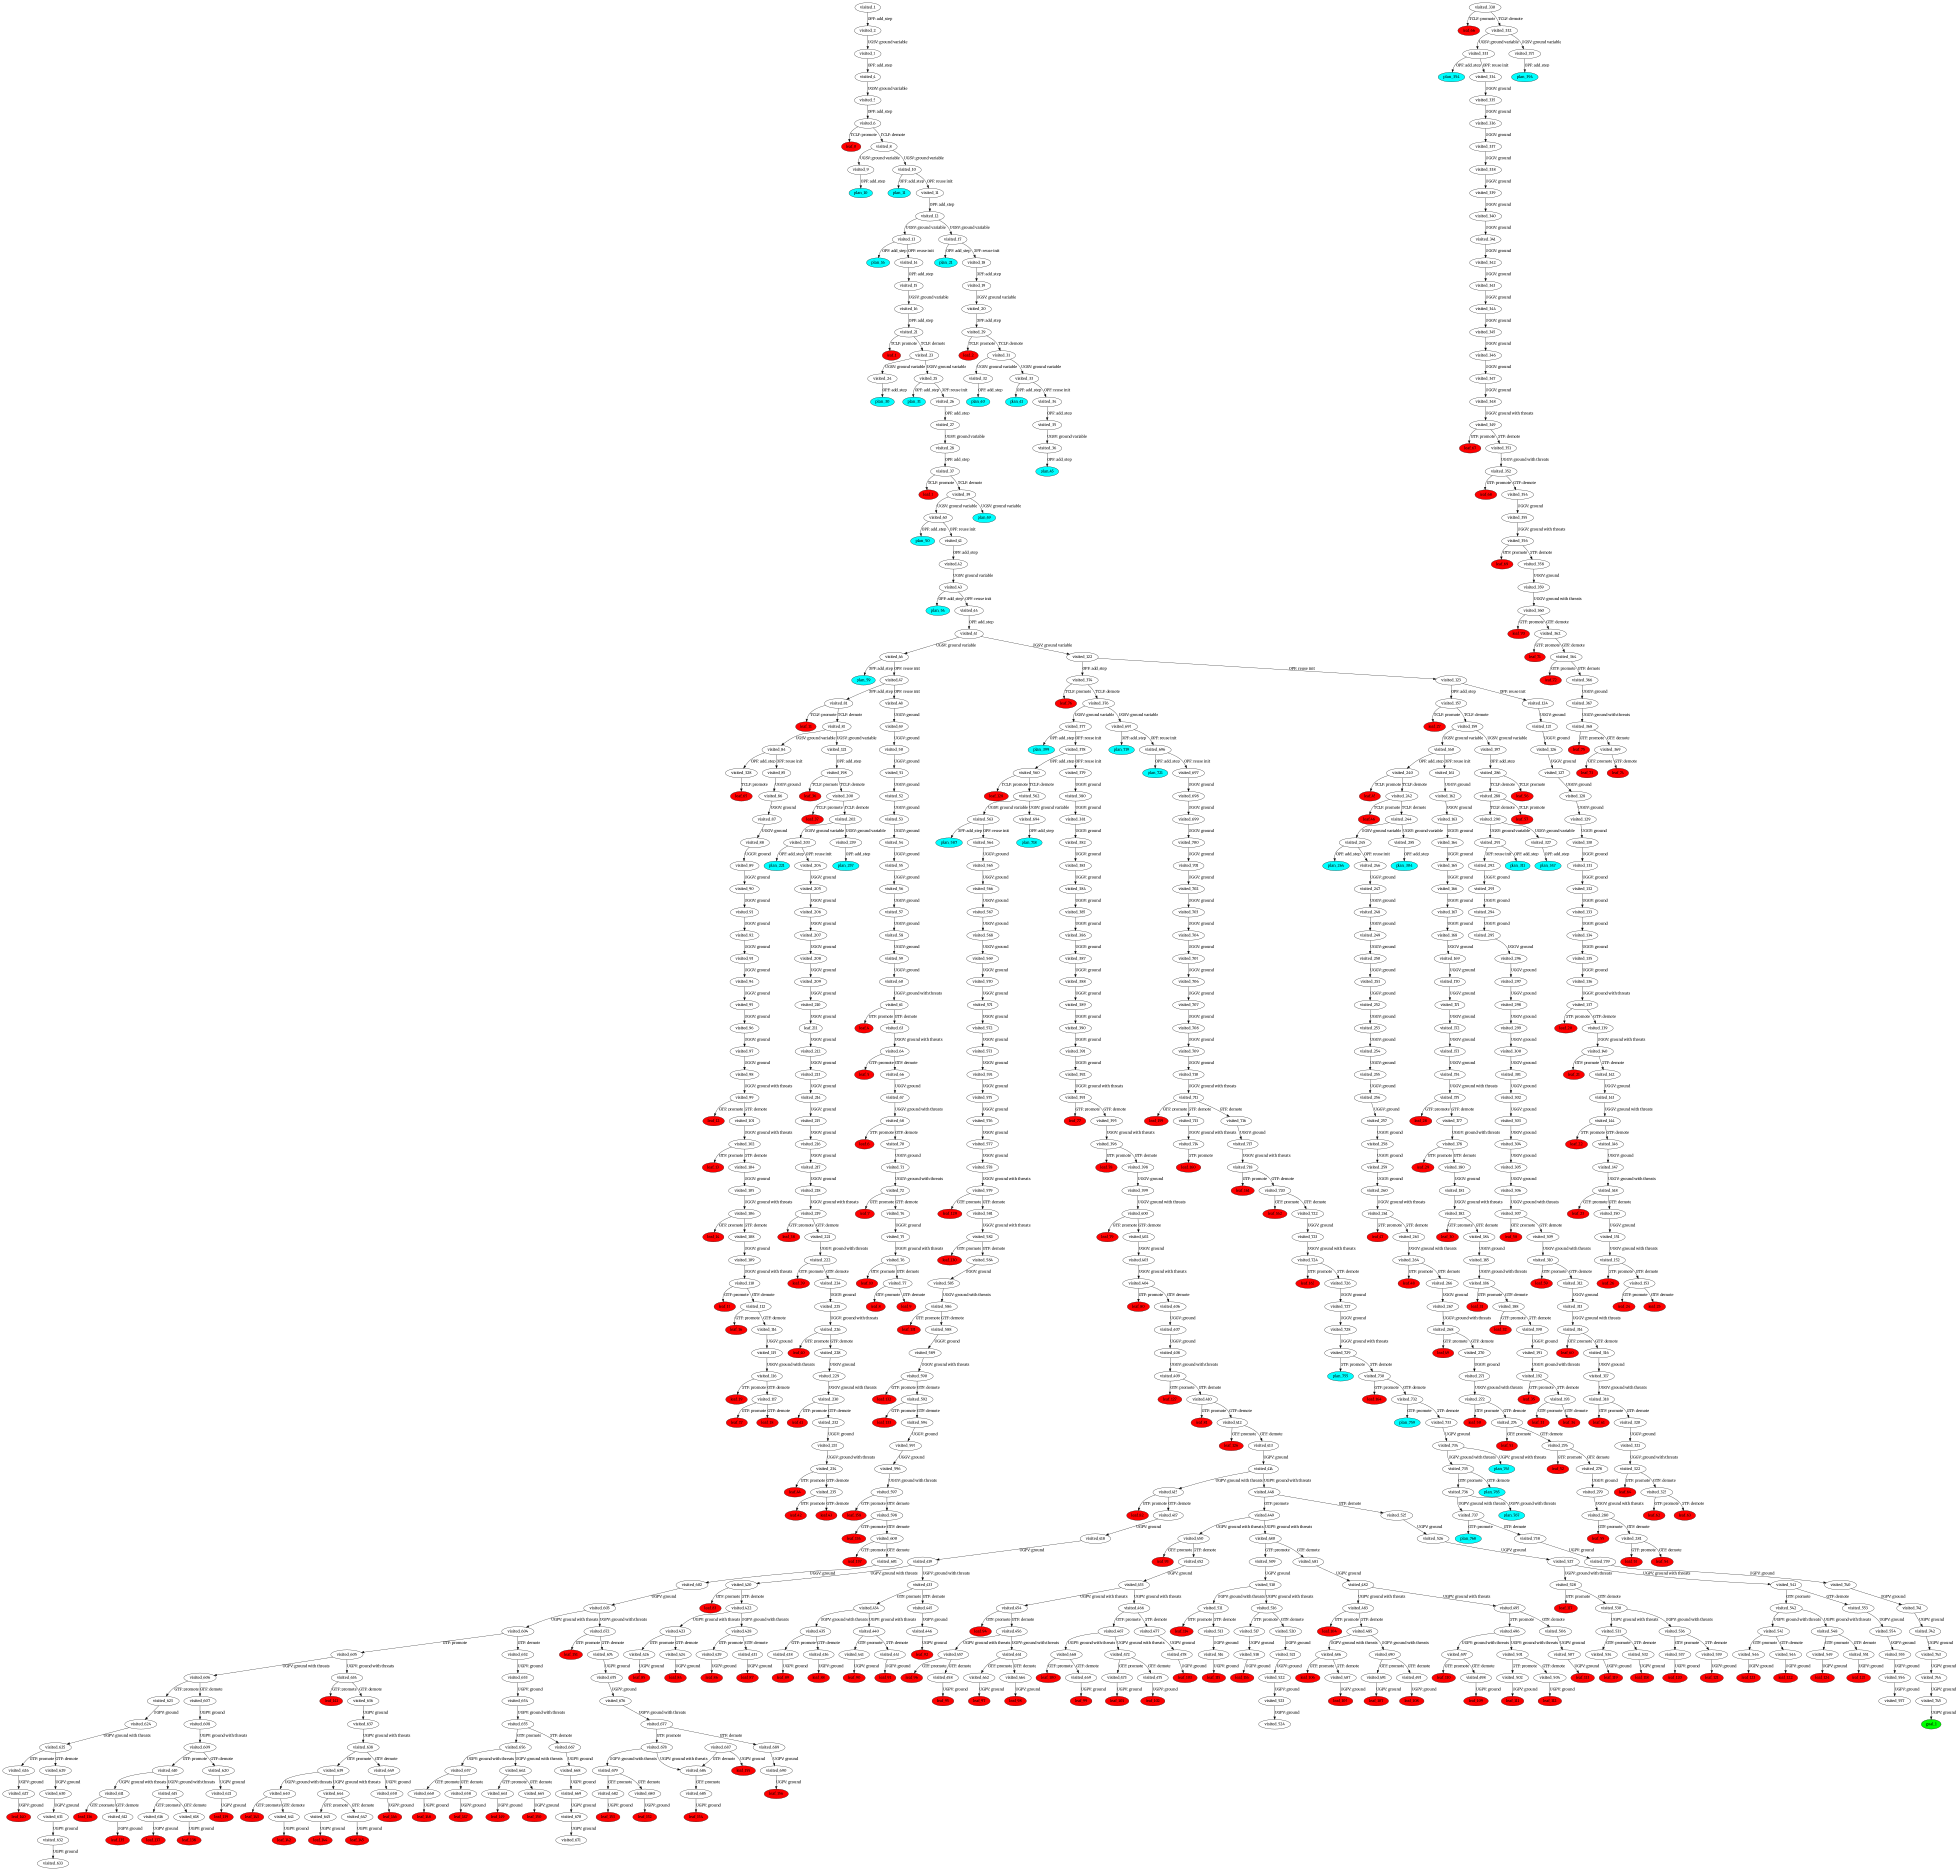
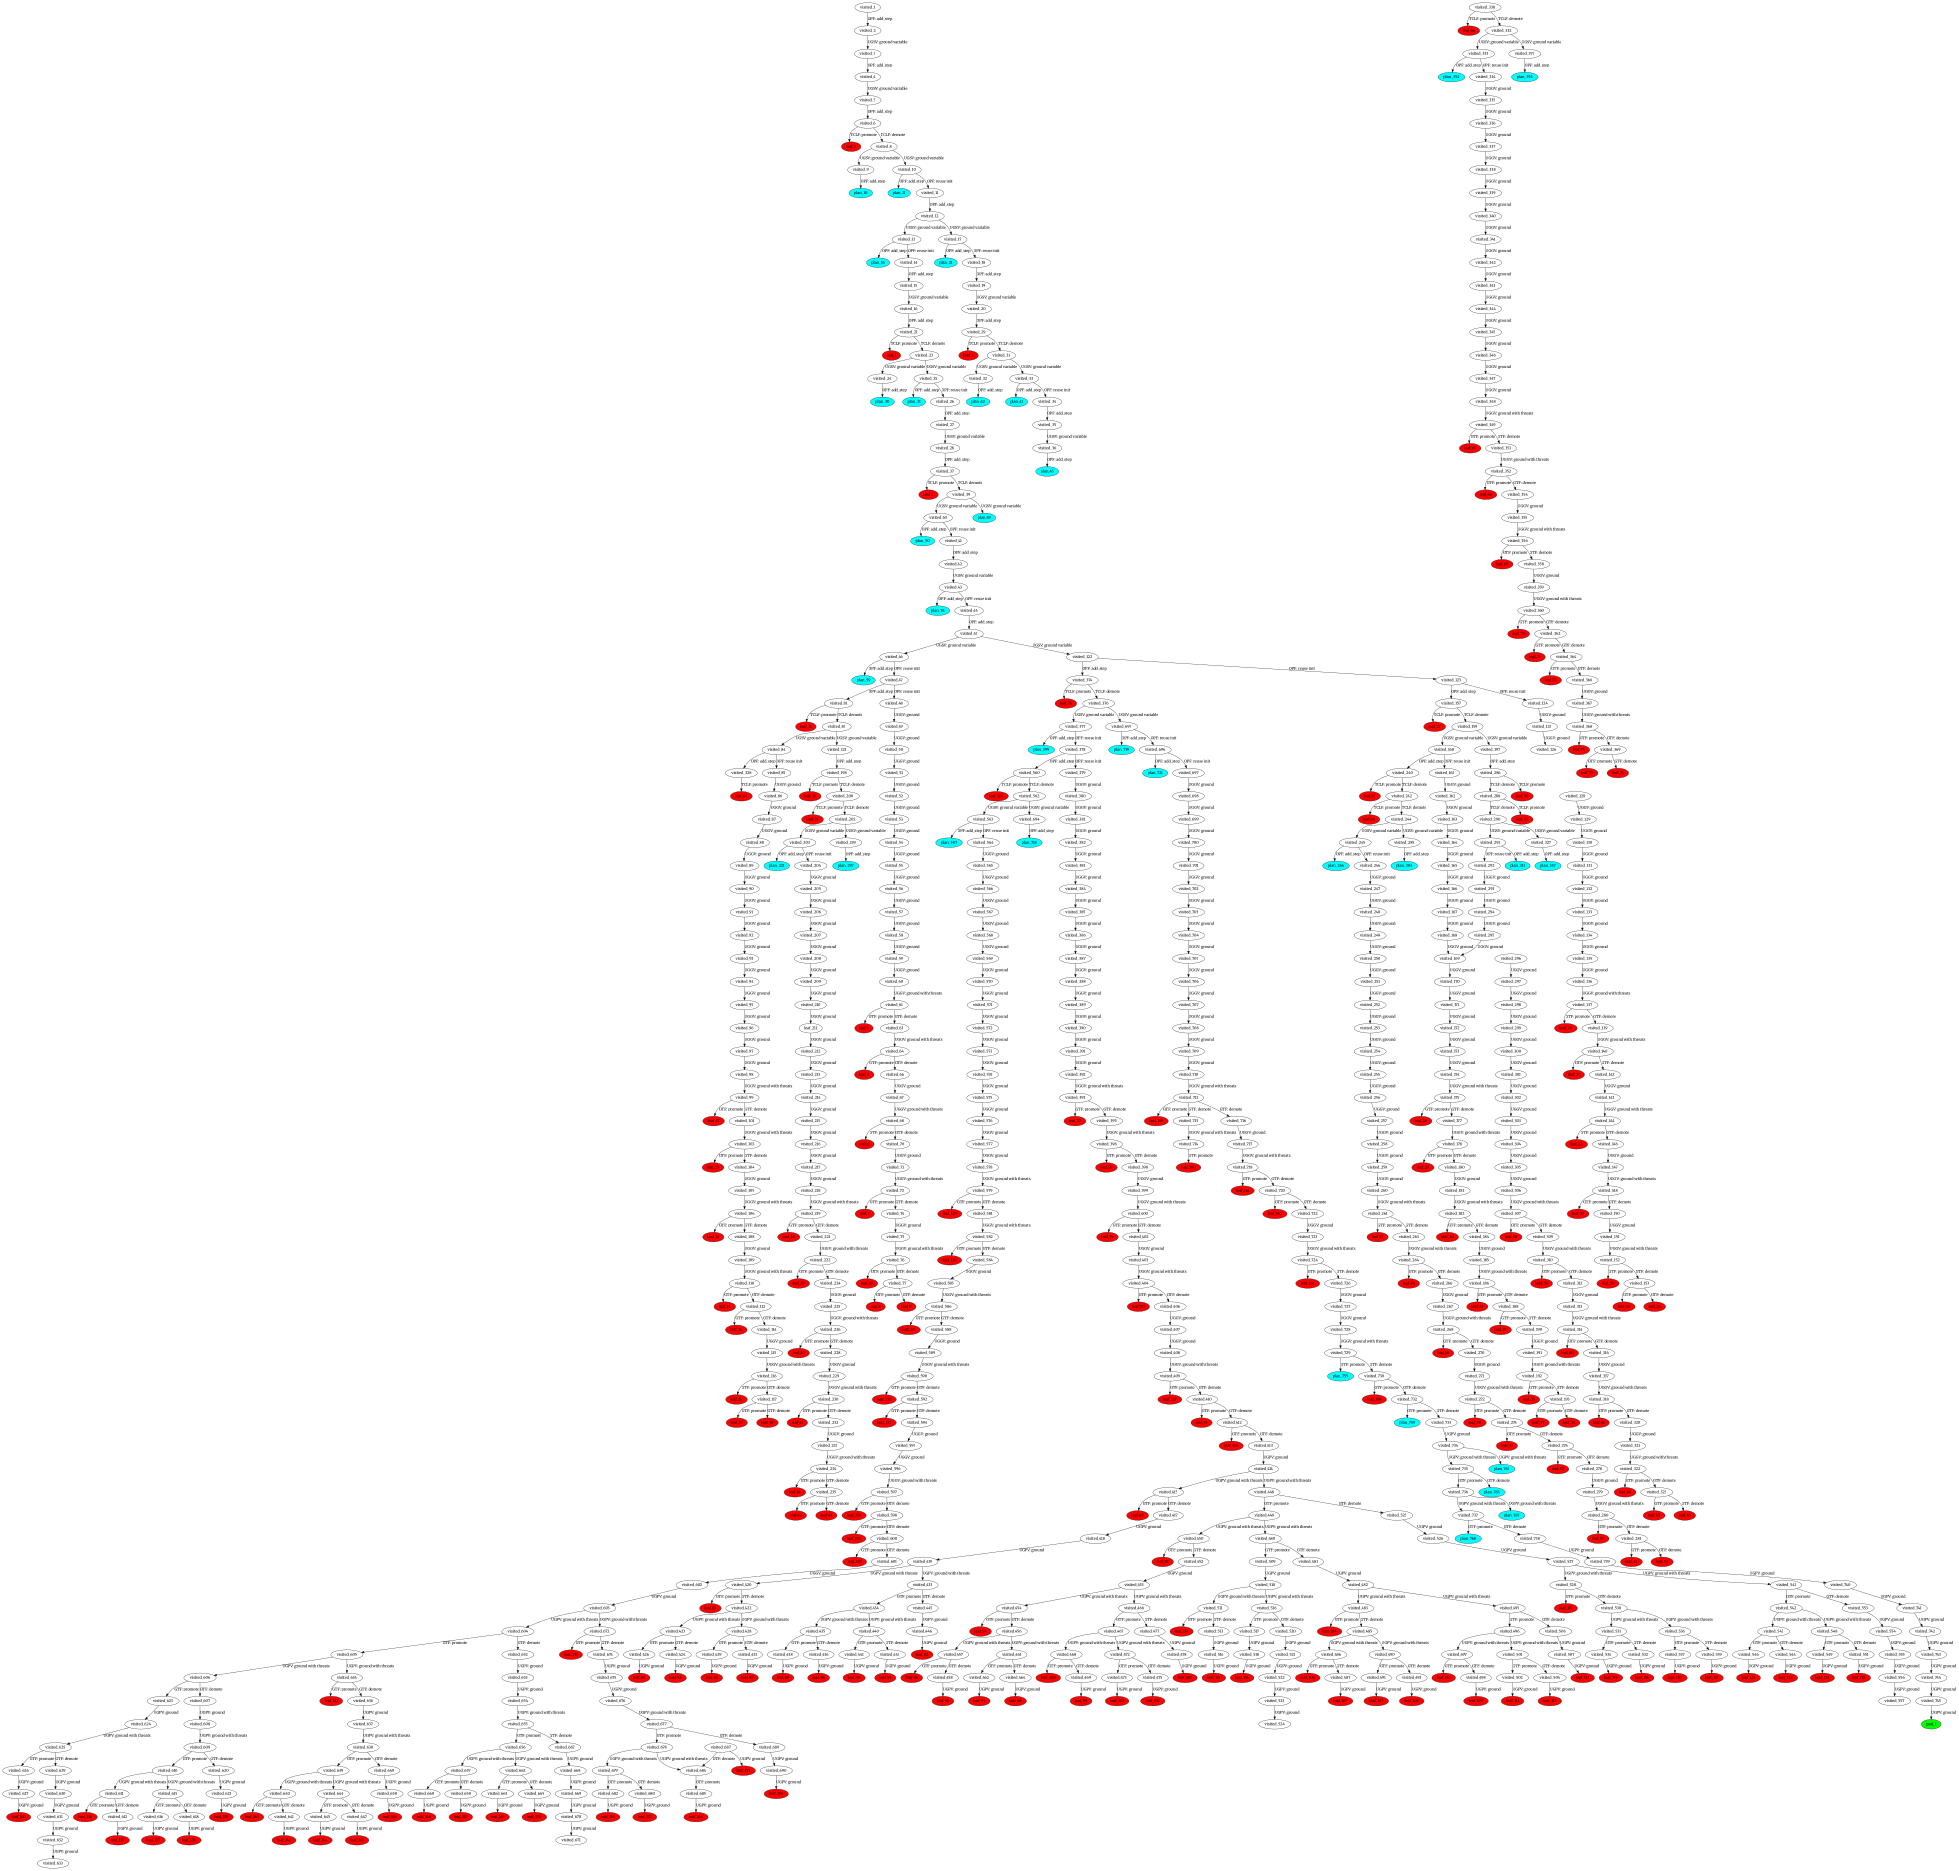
(1554, 773) -> none
(1504, 944) -> (1474, 949)
